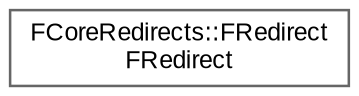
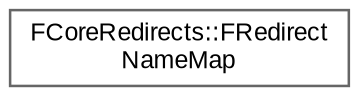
(179, 48) -> (179, 48)
